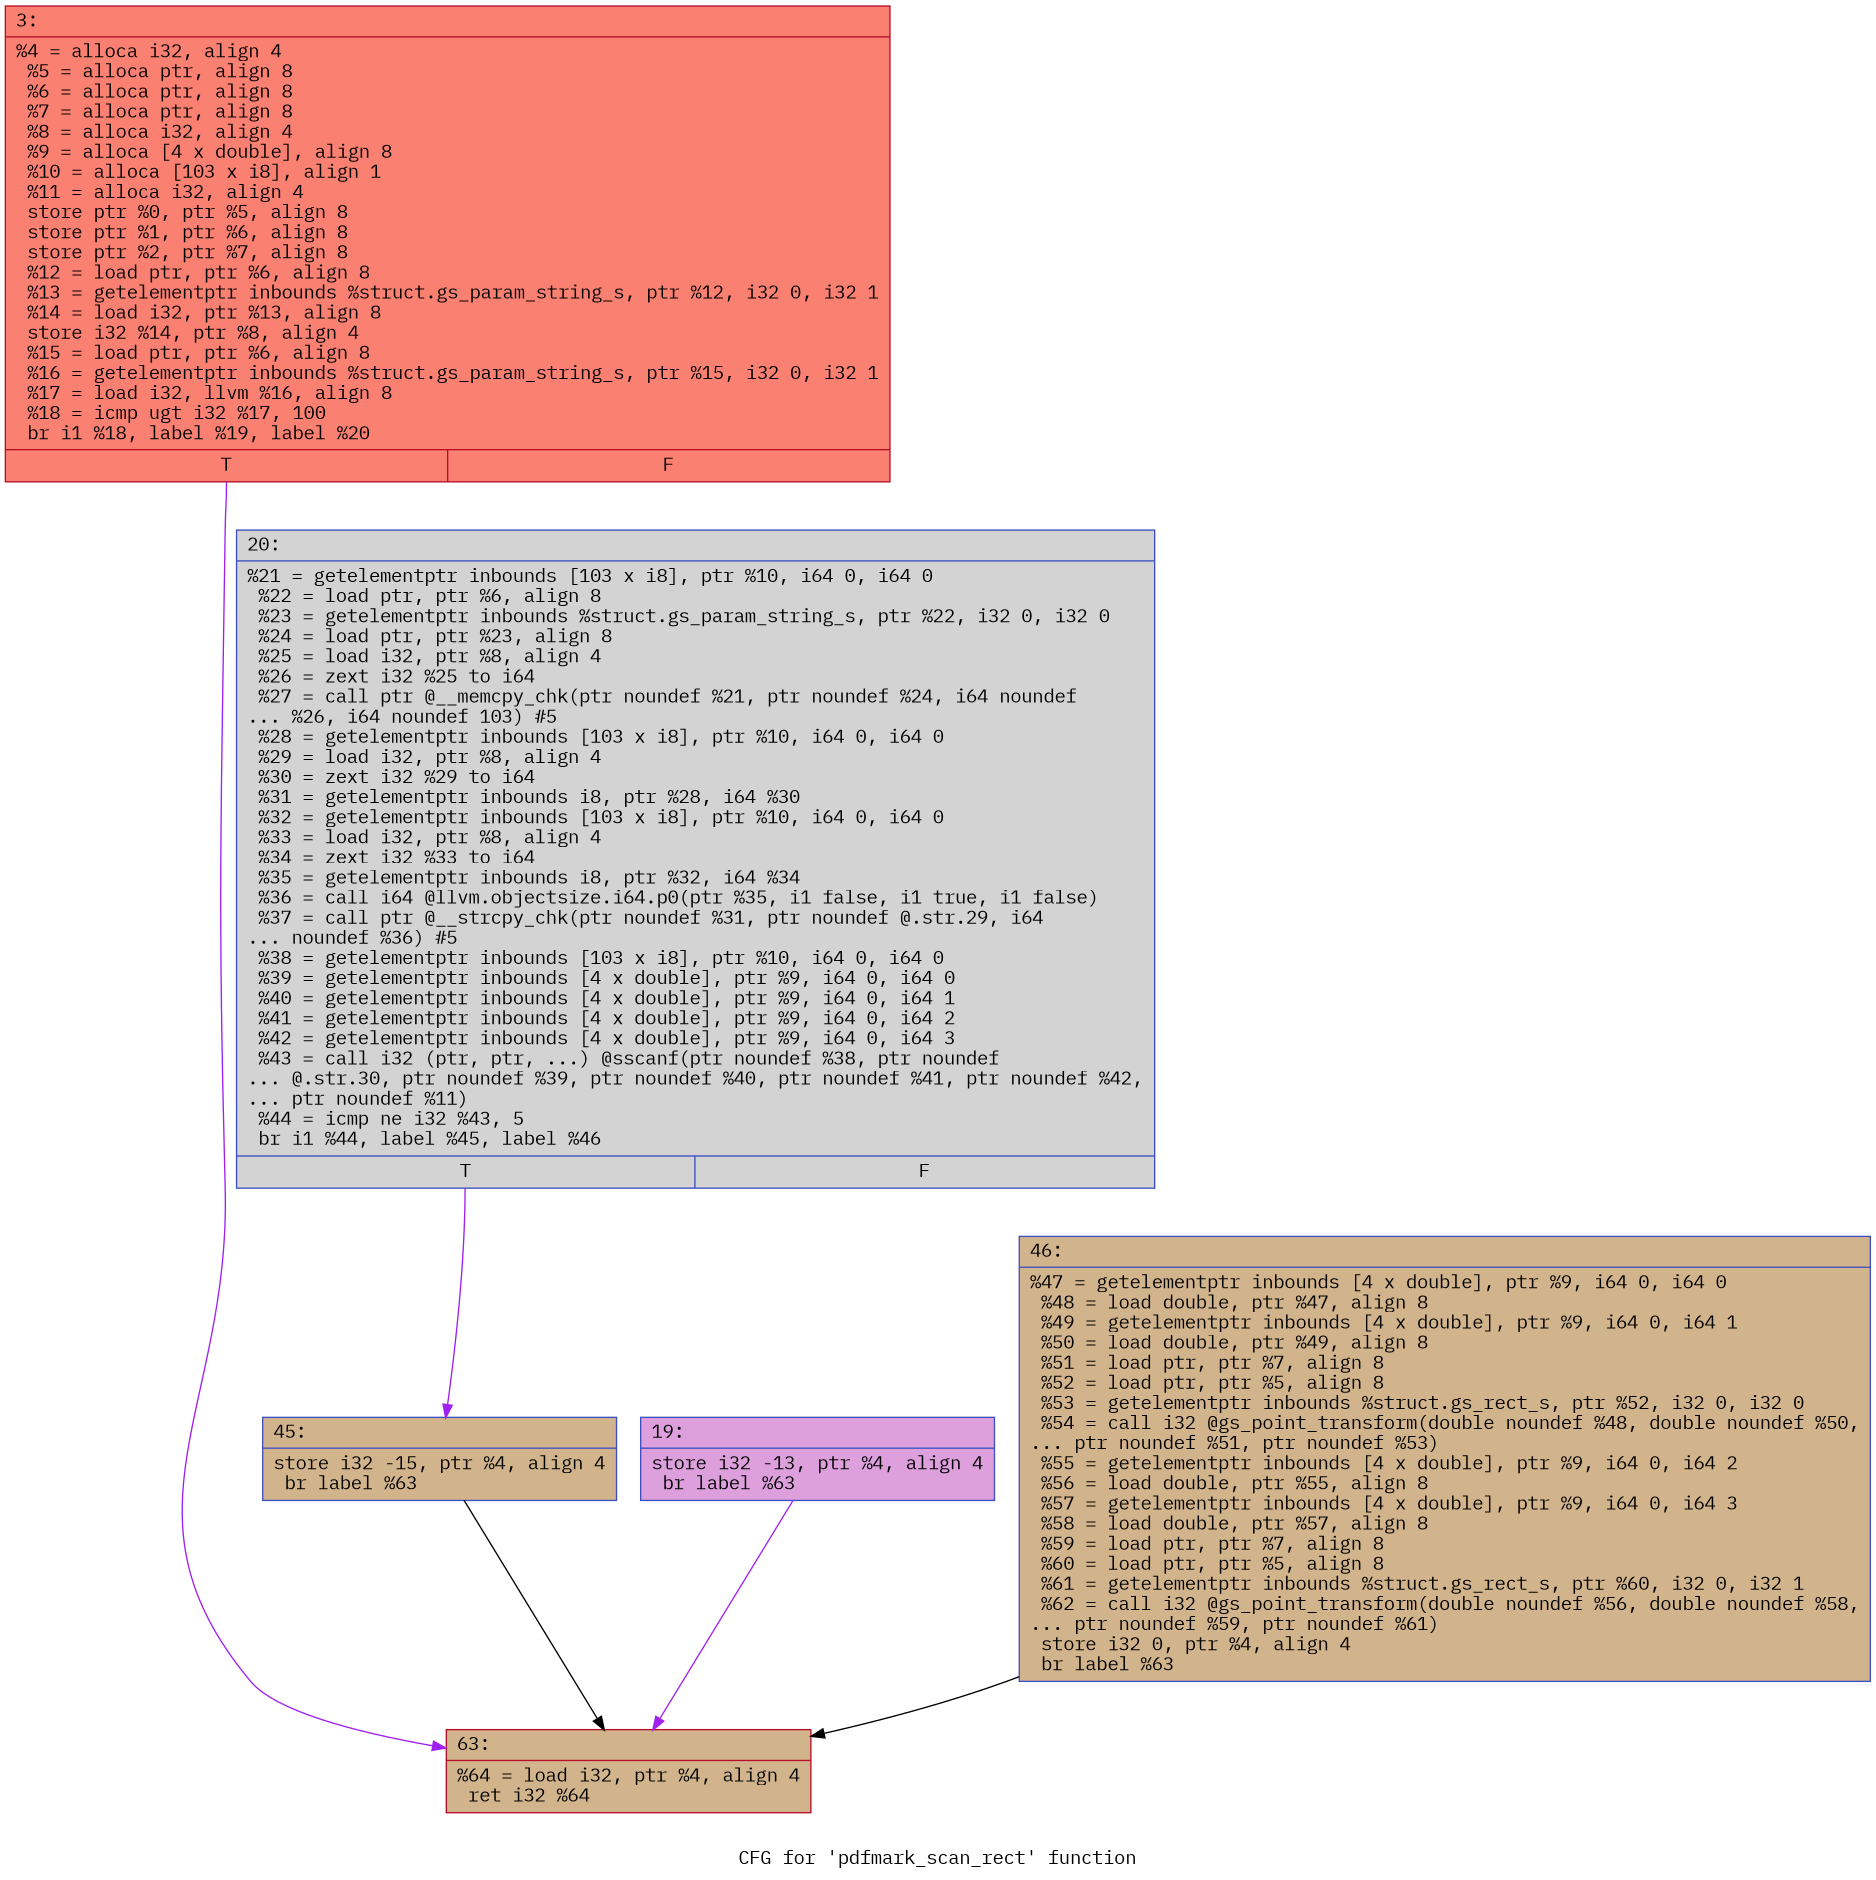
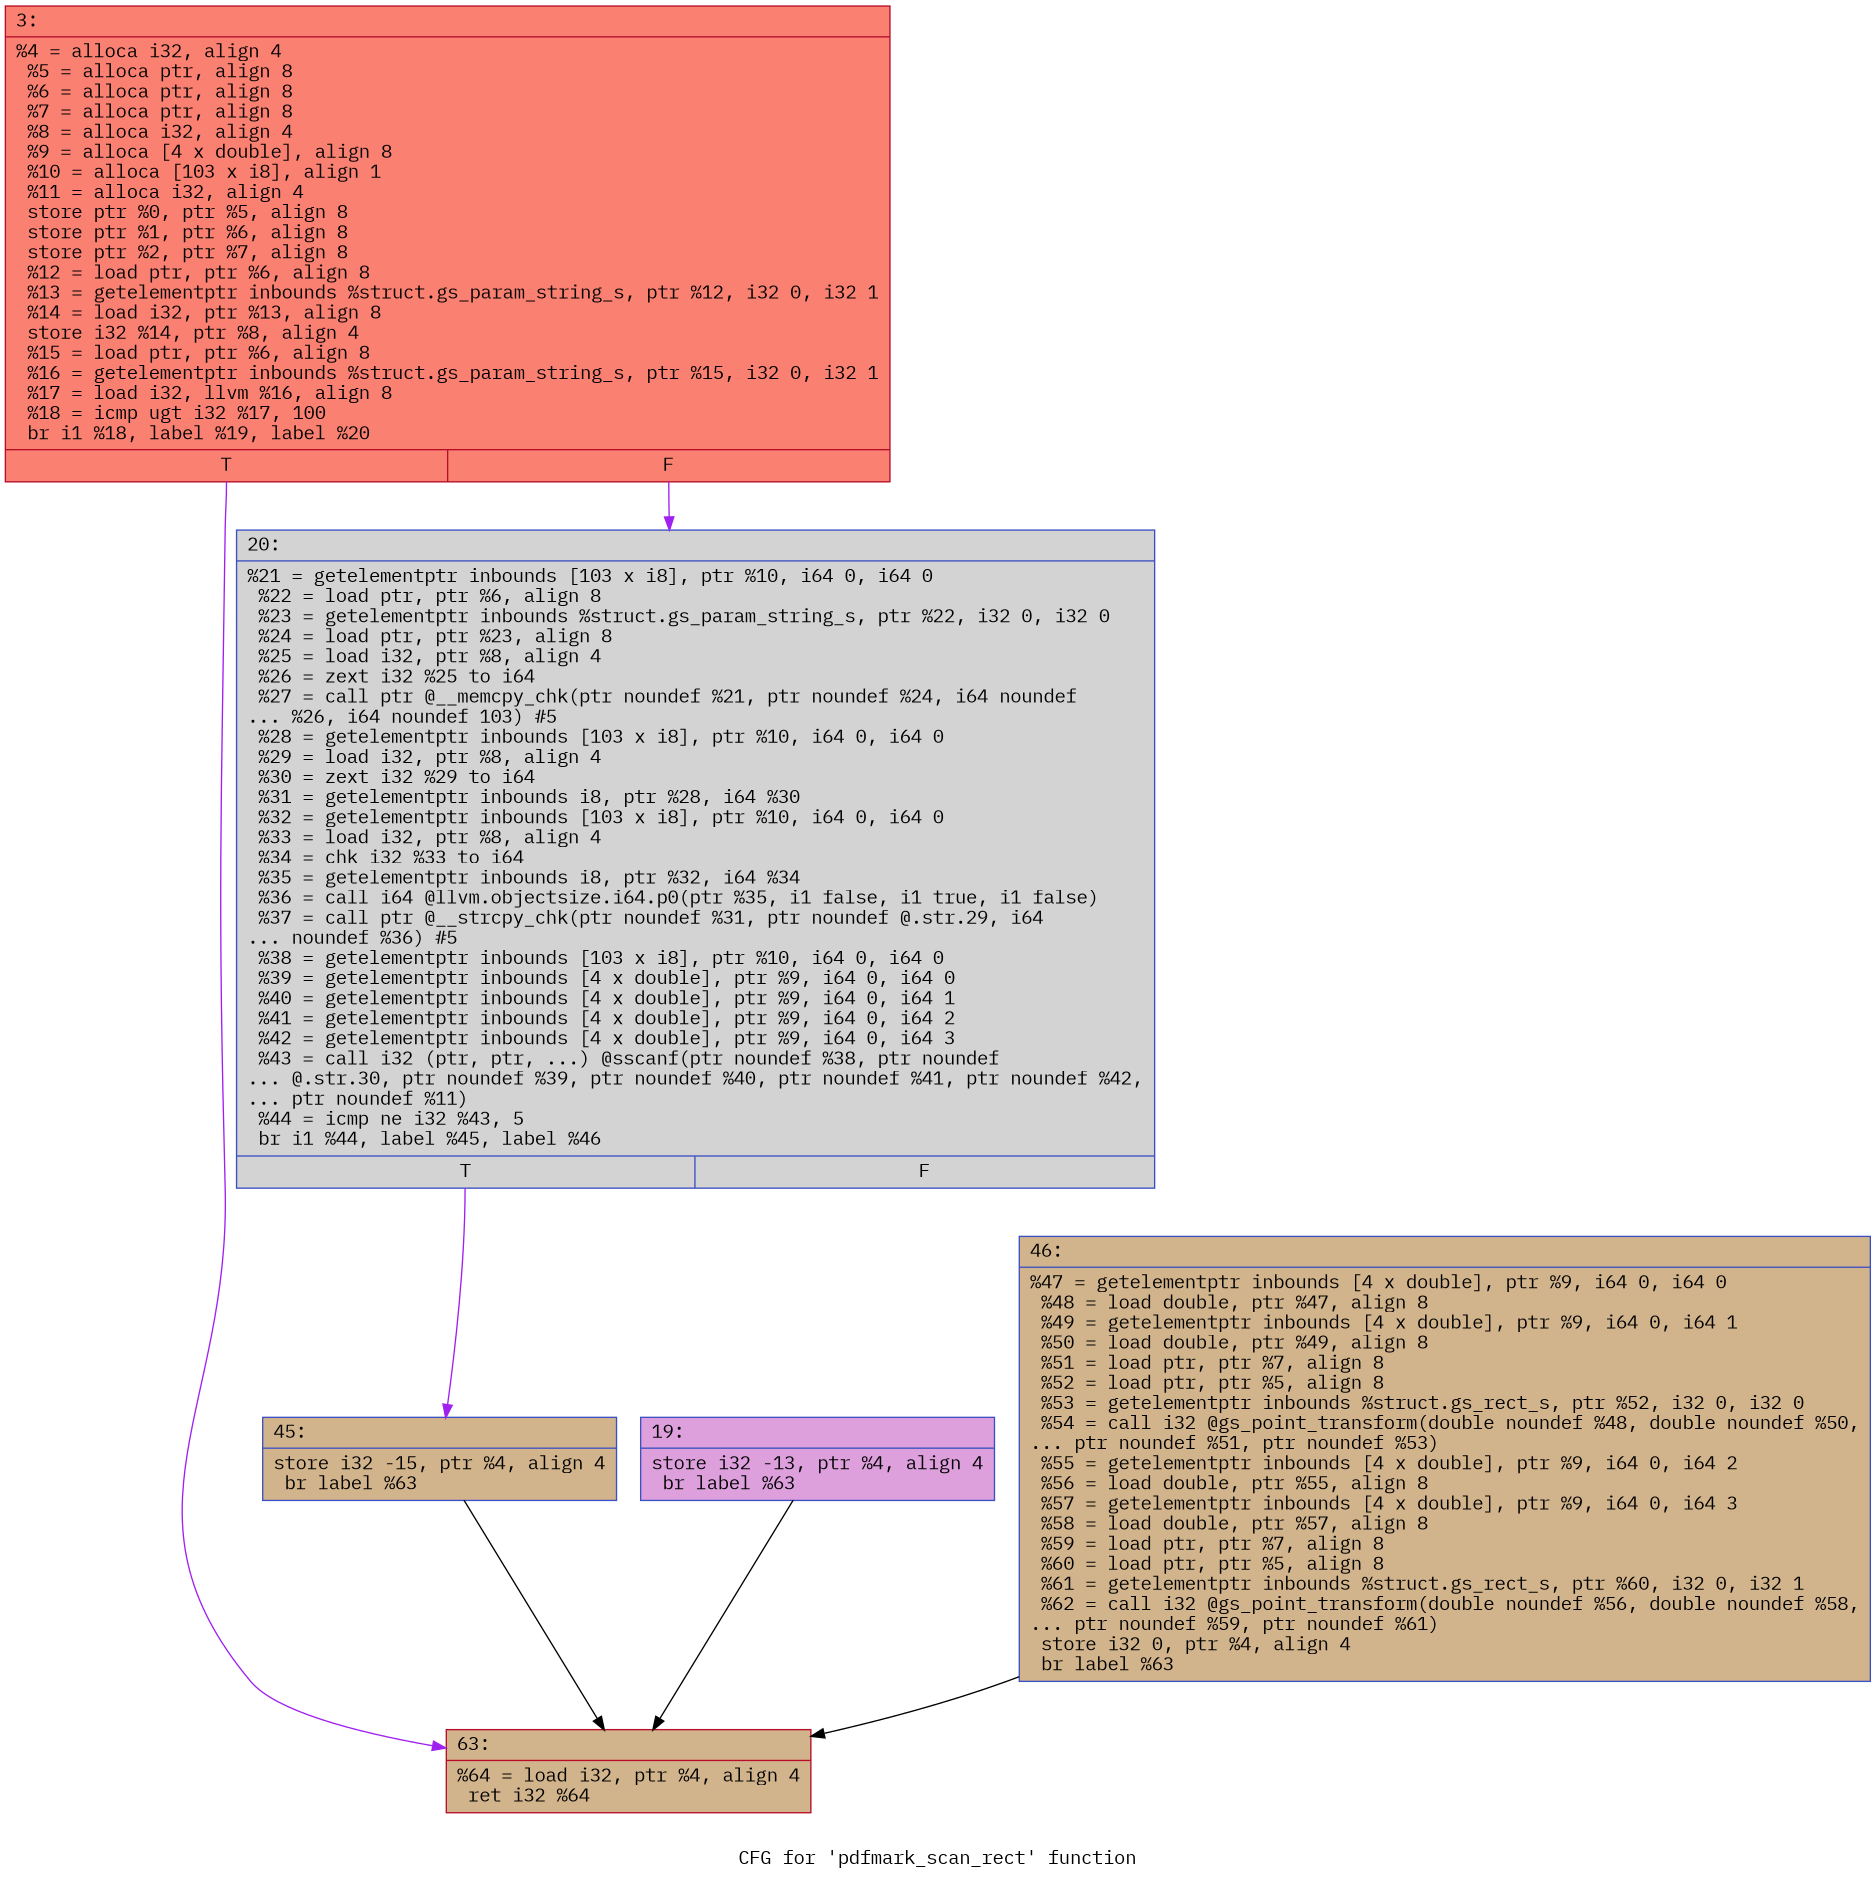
none -> (669, 499)
(391, 858) -> (386, 858)
(727, 1609) -> (727, 1609)
